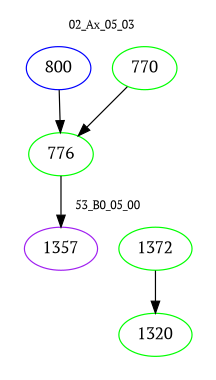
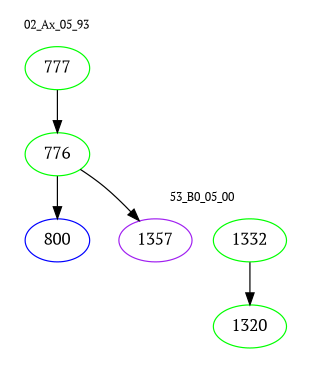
(102, 26) -> (57, 26)
(145, 68) -> (57, 68)
(60, 105) -> (57, 191)
(155, 249) -> (250, 240)
